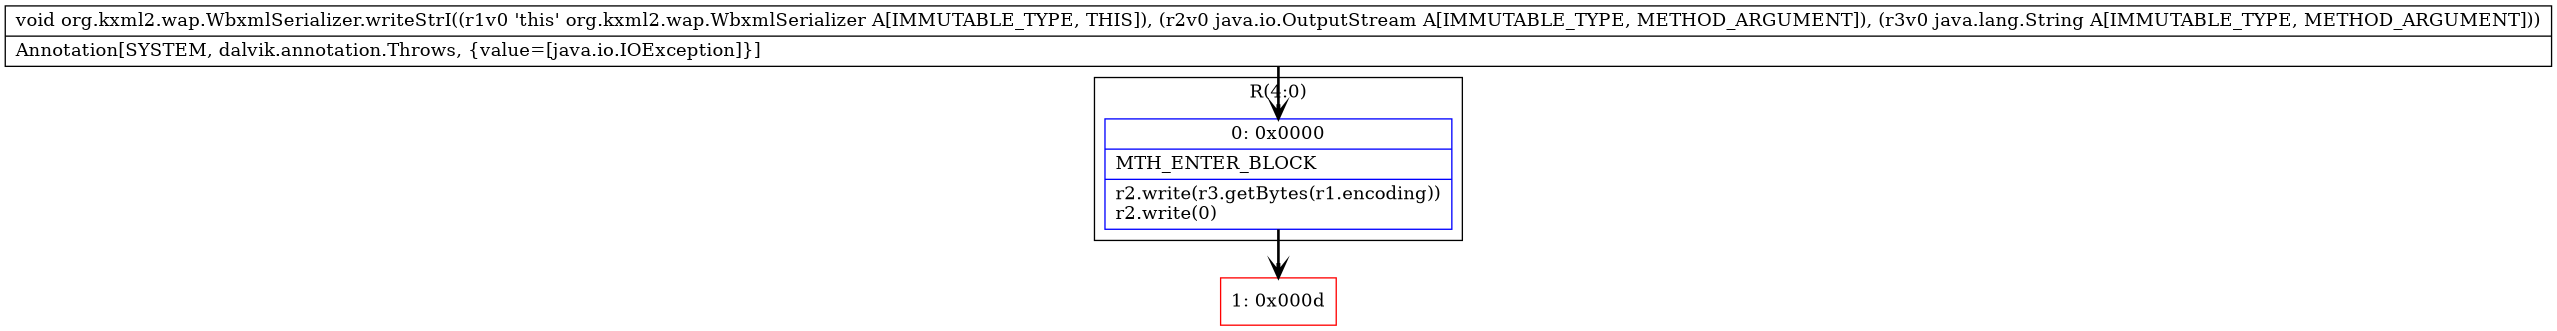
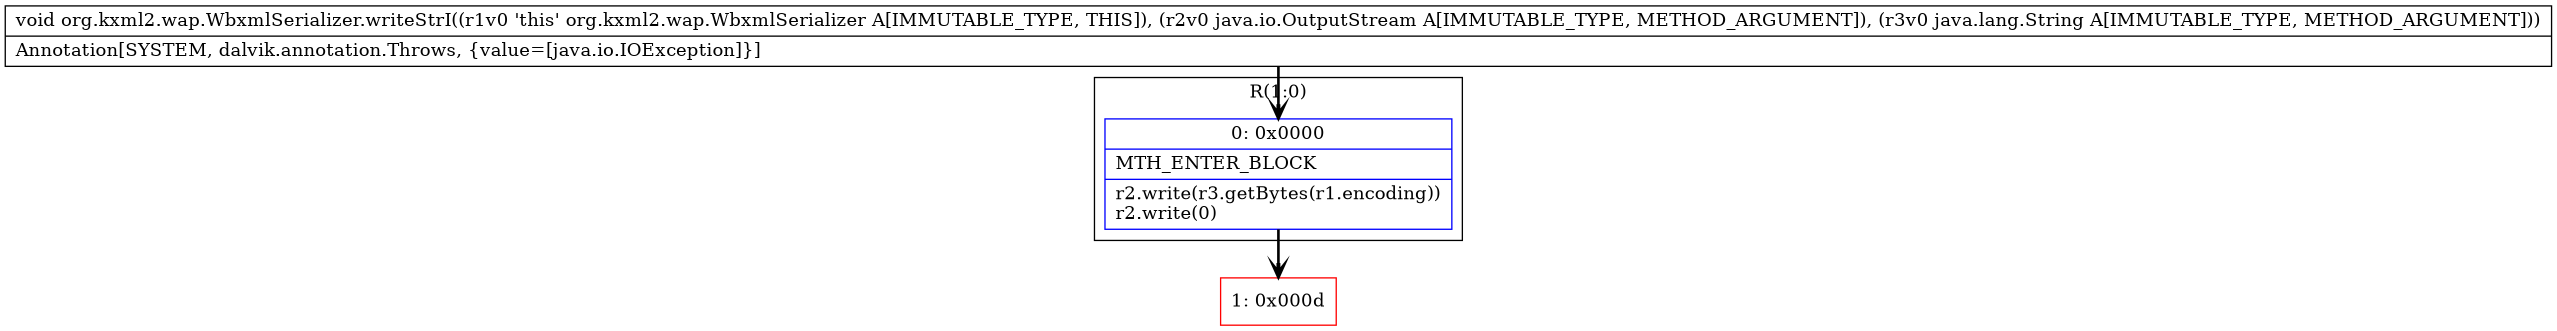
(1278, 93) -> (1278, 93)
